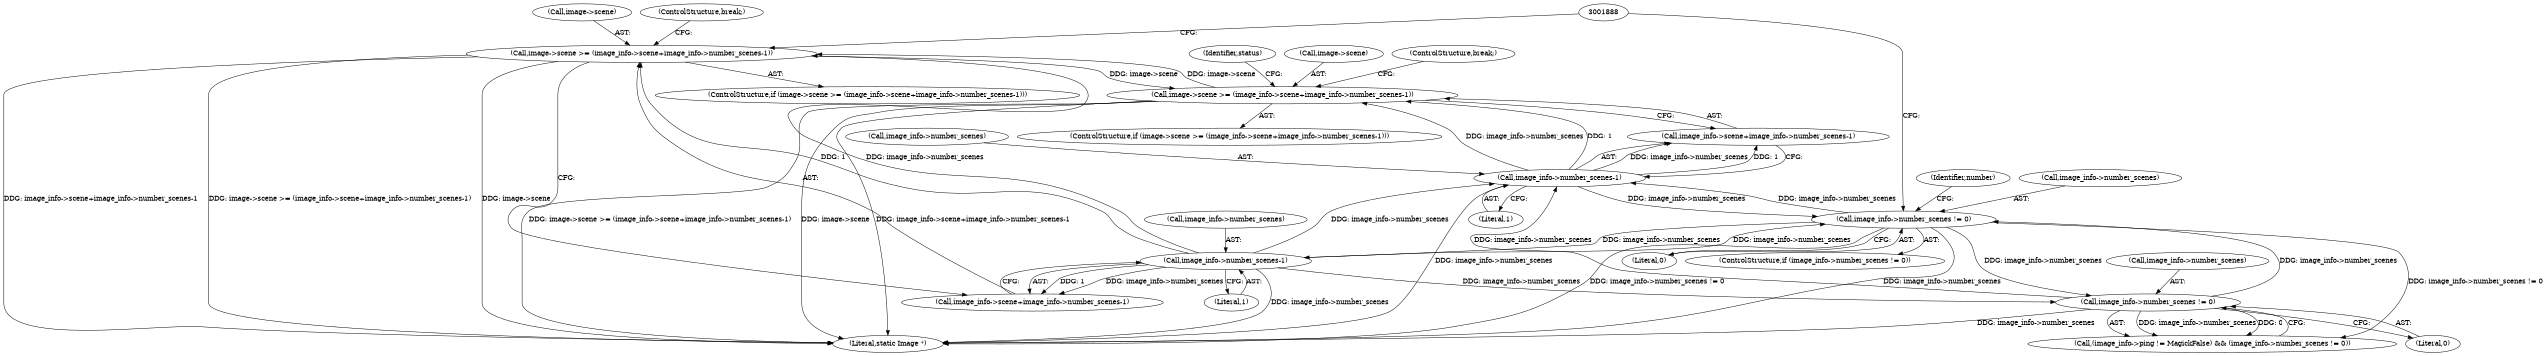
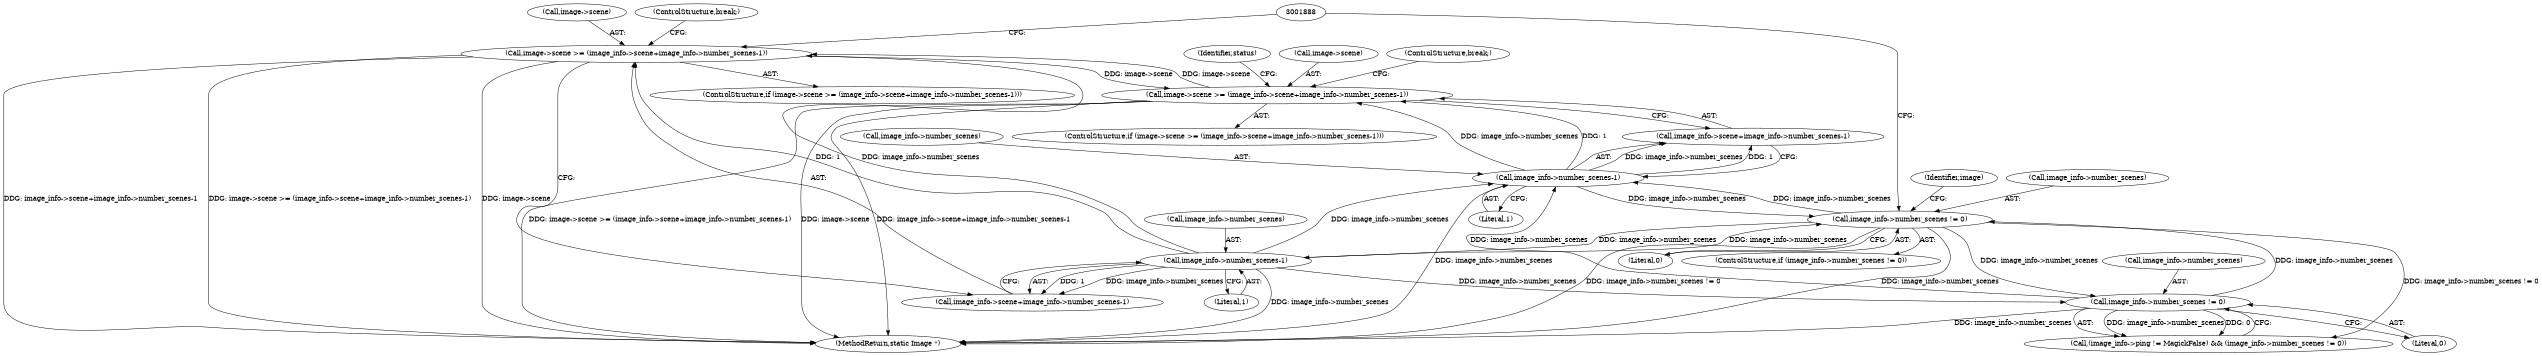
(1963, 178) -> (1954, 178)
(888, 344) -> (888, 344)
